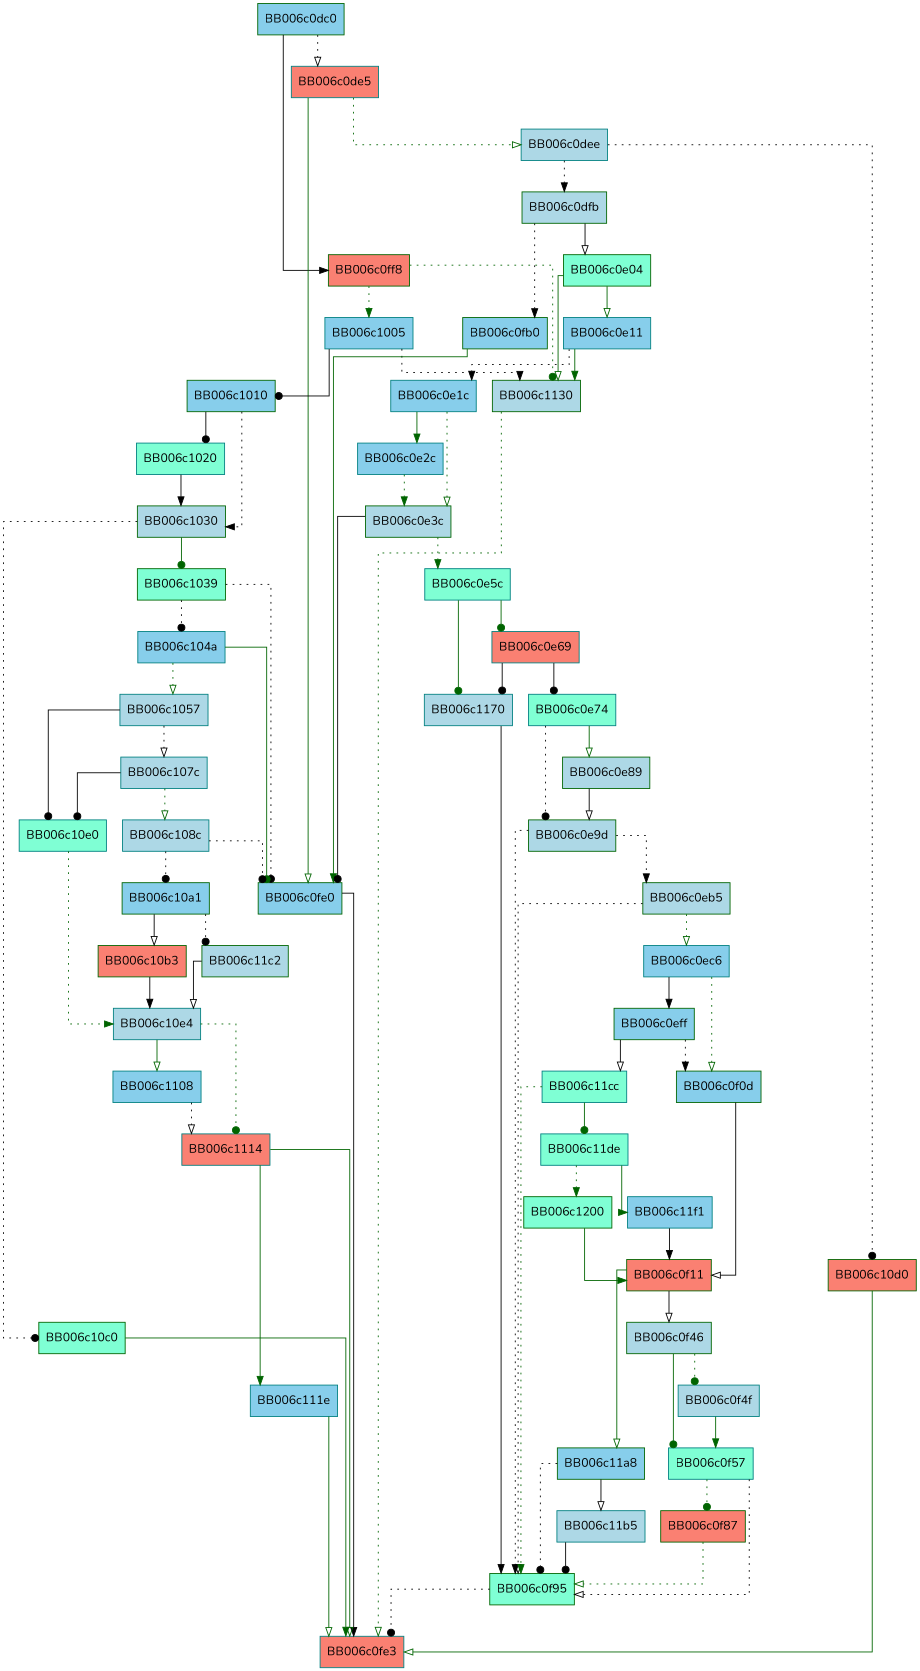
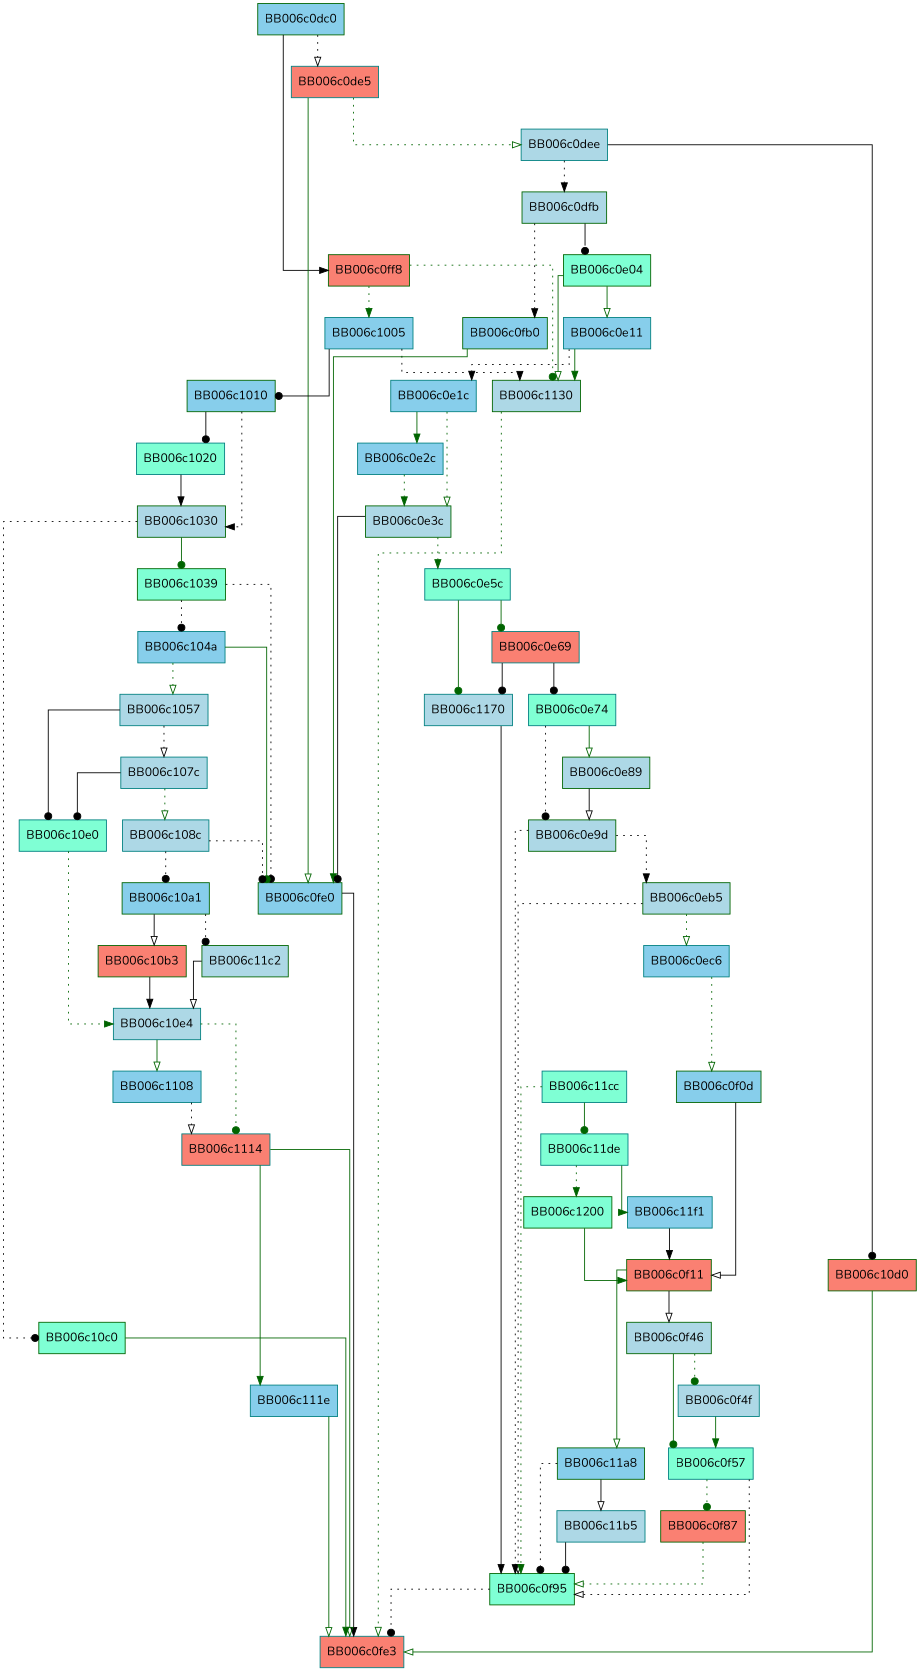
(585, 235) -> (585, 235)
(872, 566) -> (872, 566)
(654, 1024) -> none
